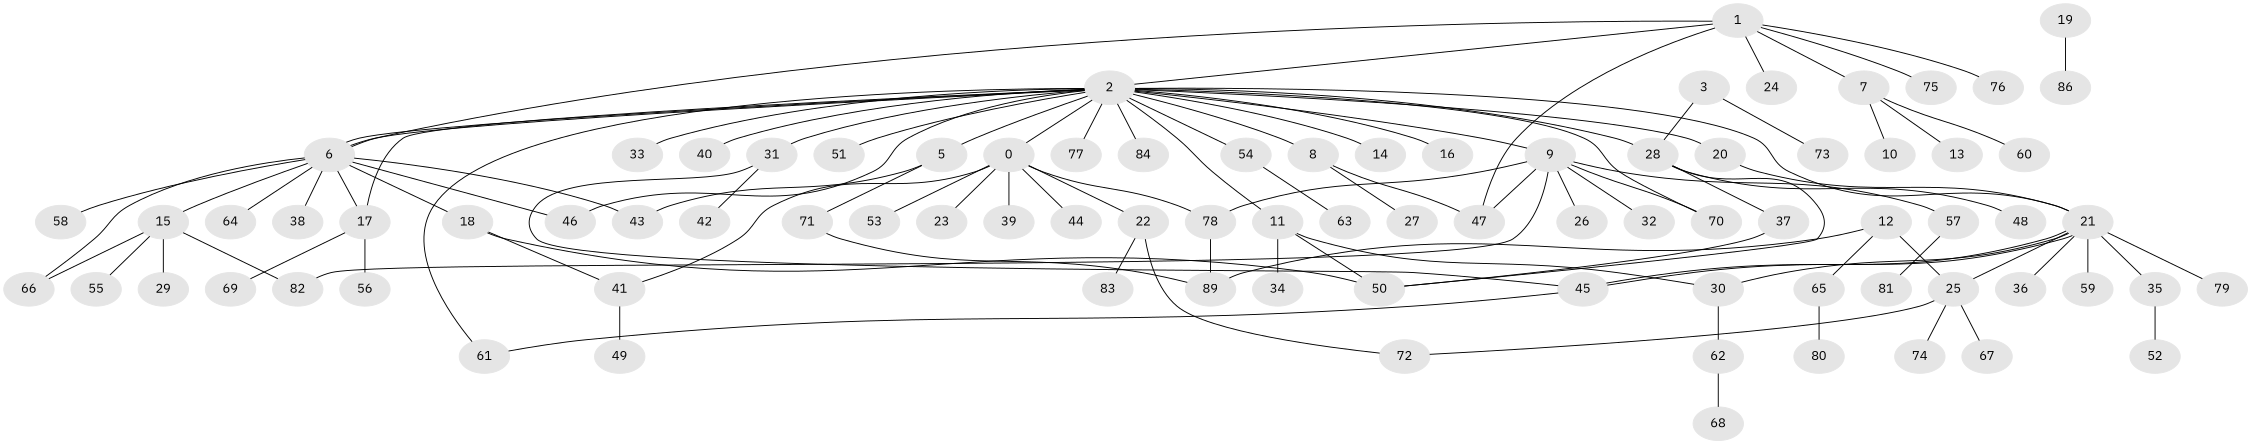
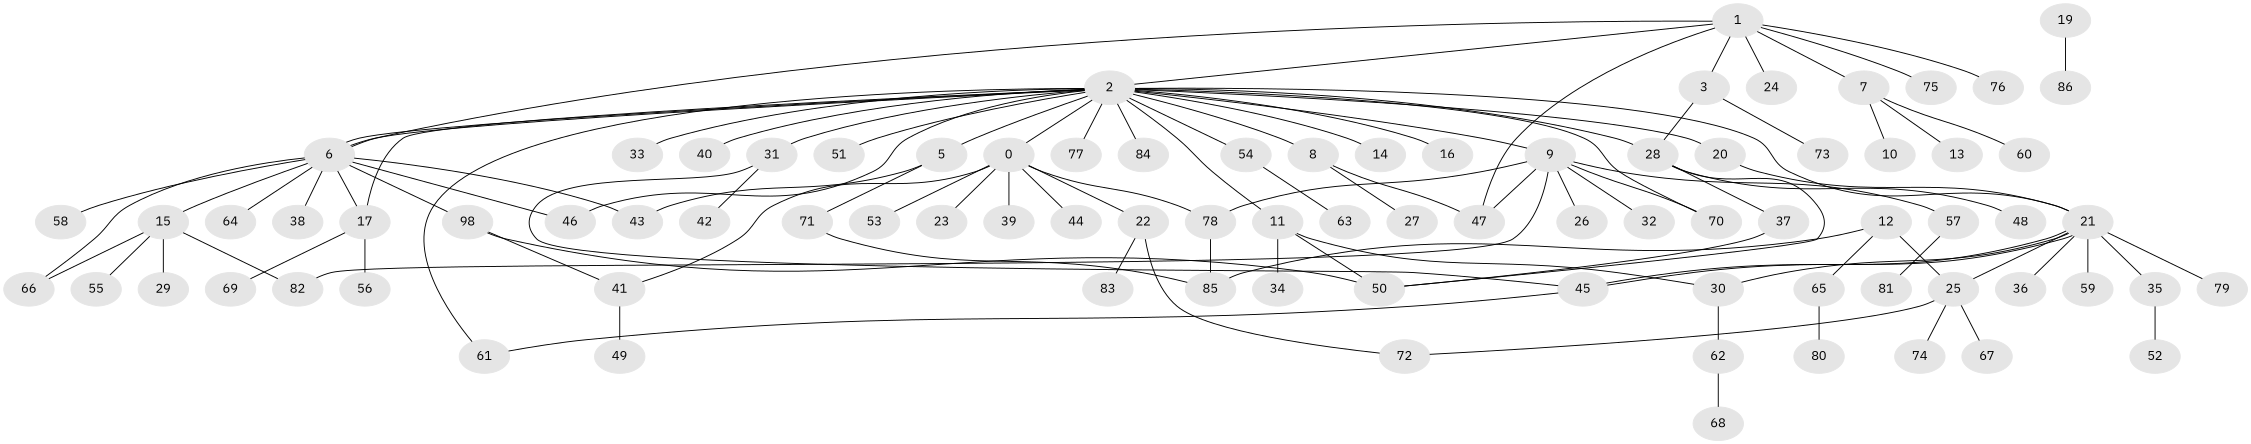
none -> (1721, 54)
(468, 222) -> (468, 222)
(1211, 289) -> (1211, 289)
